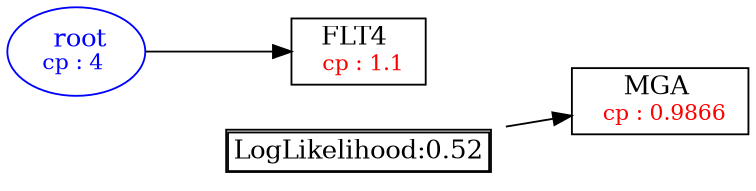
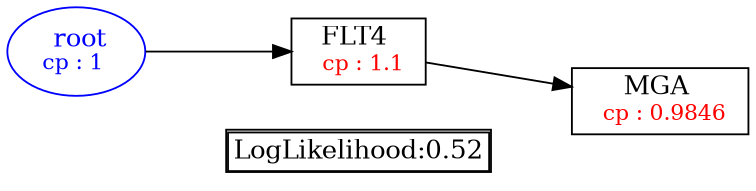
(76, 63) -> (76, 63)
(665, 113) -> (665, 113)
(530, 123) -> (489, 73)
